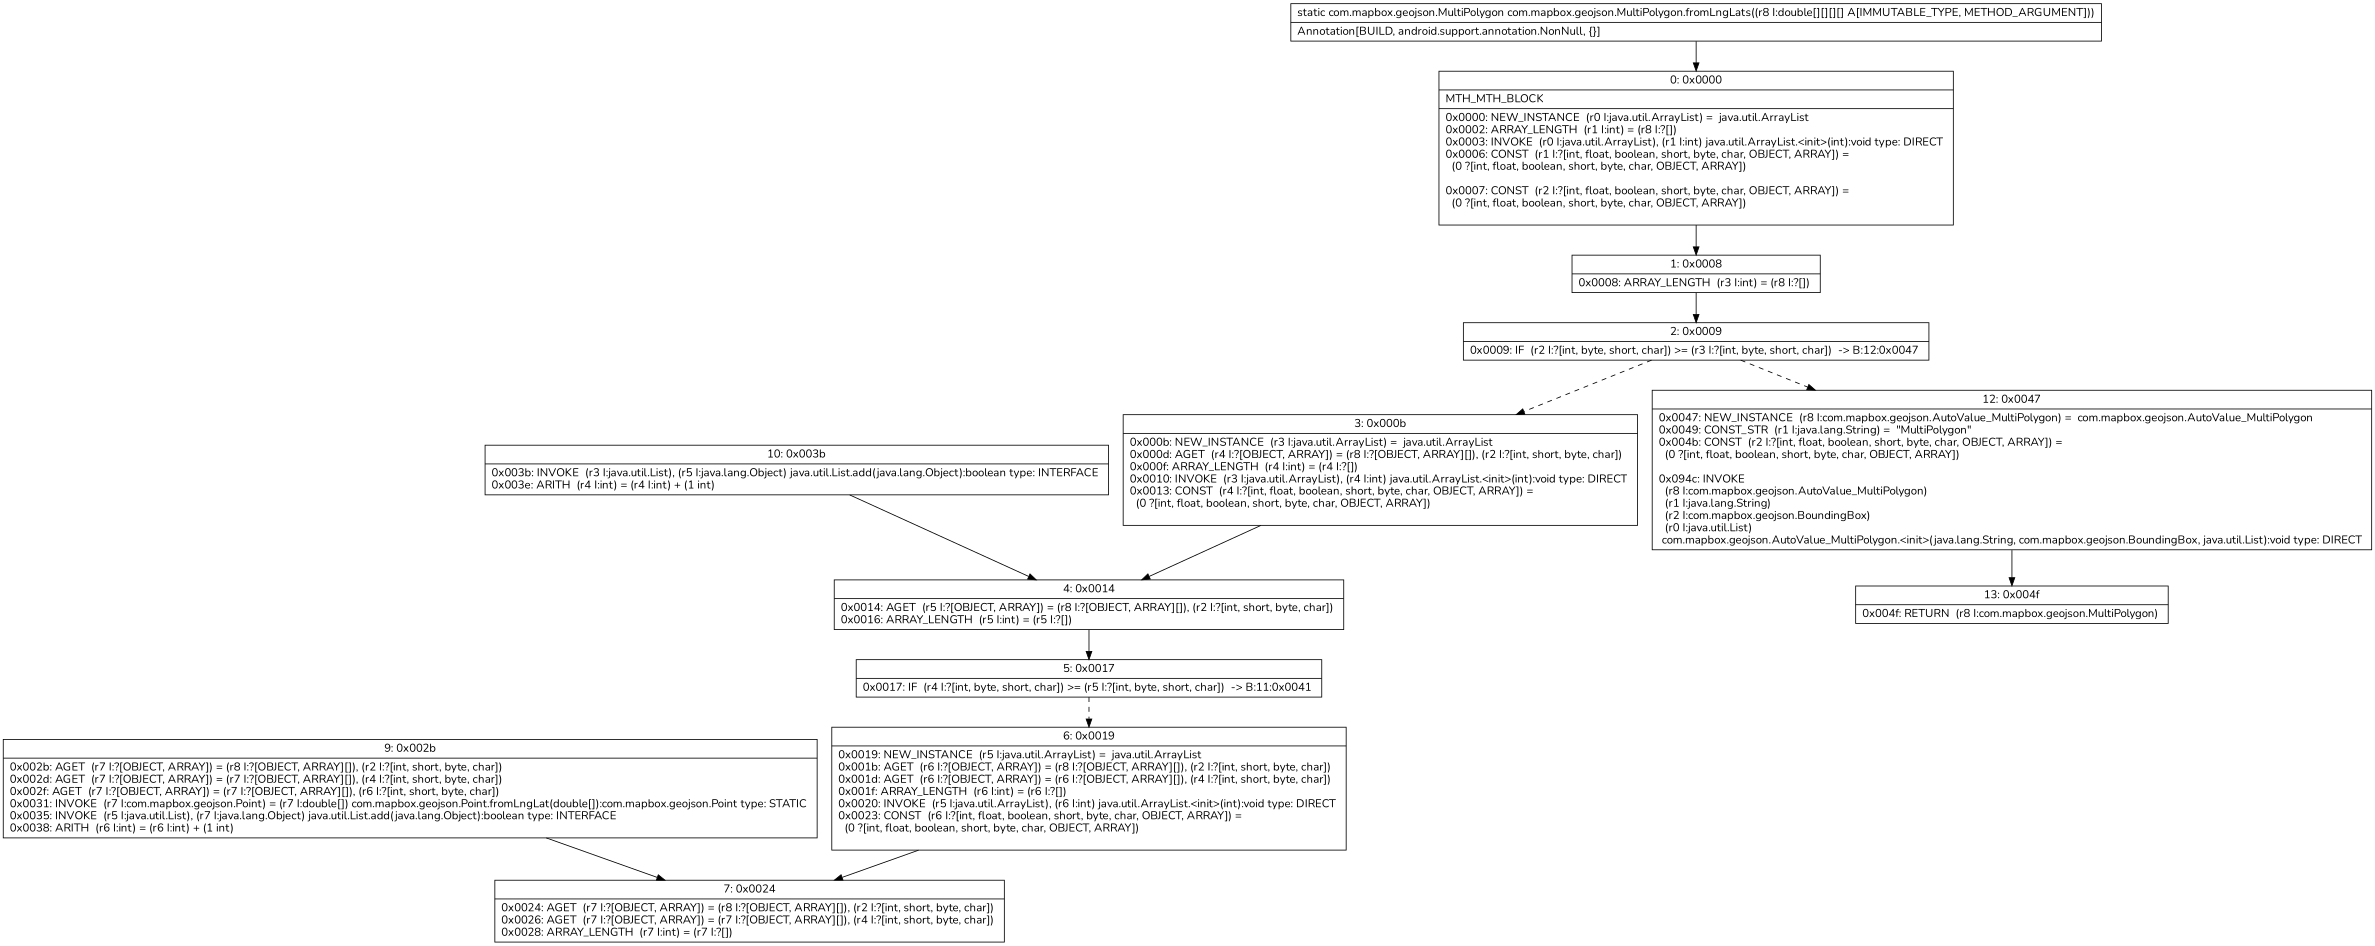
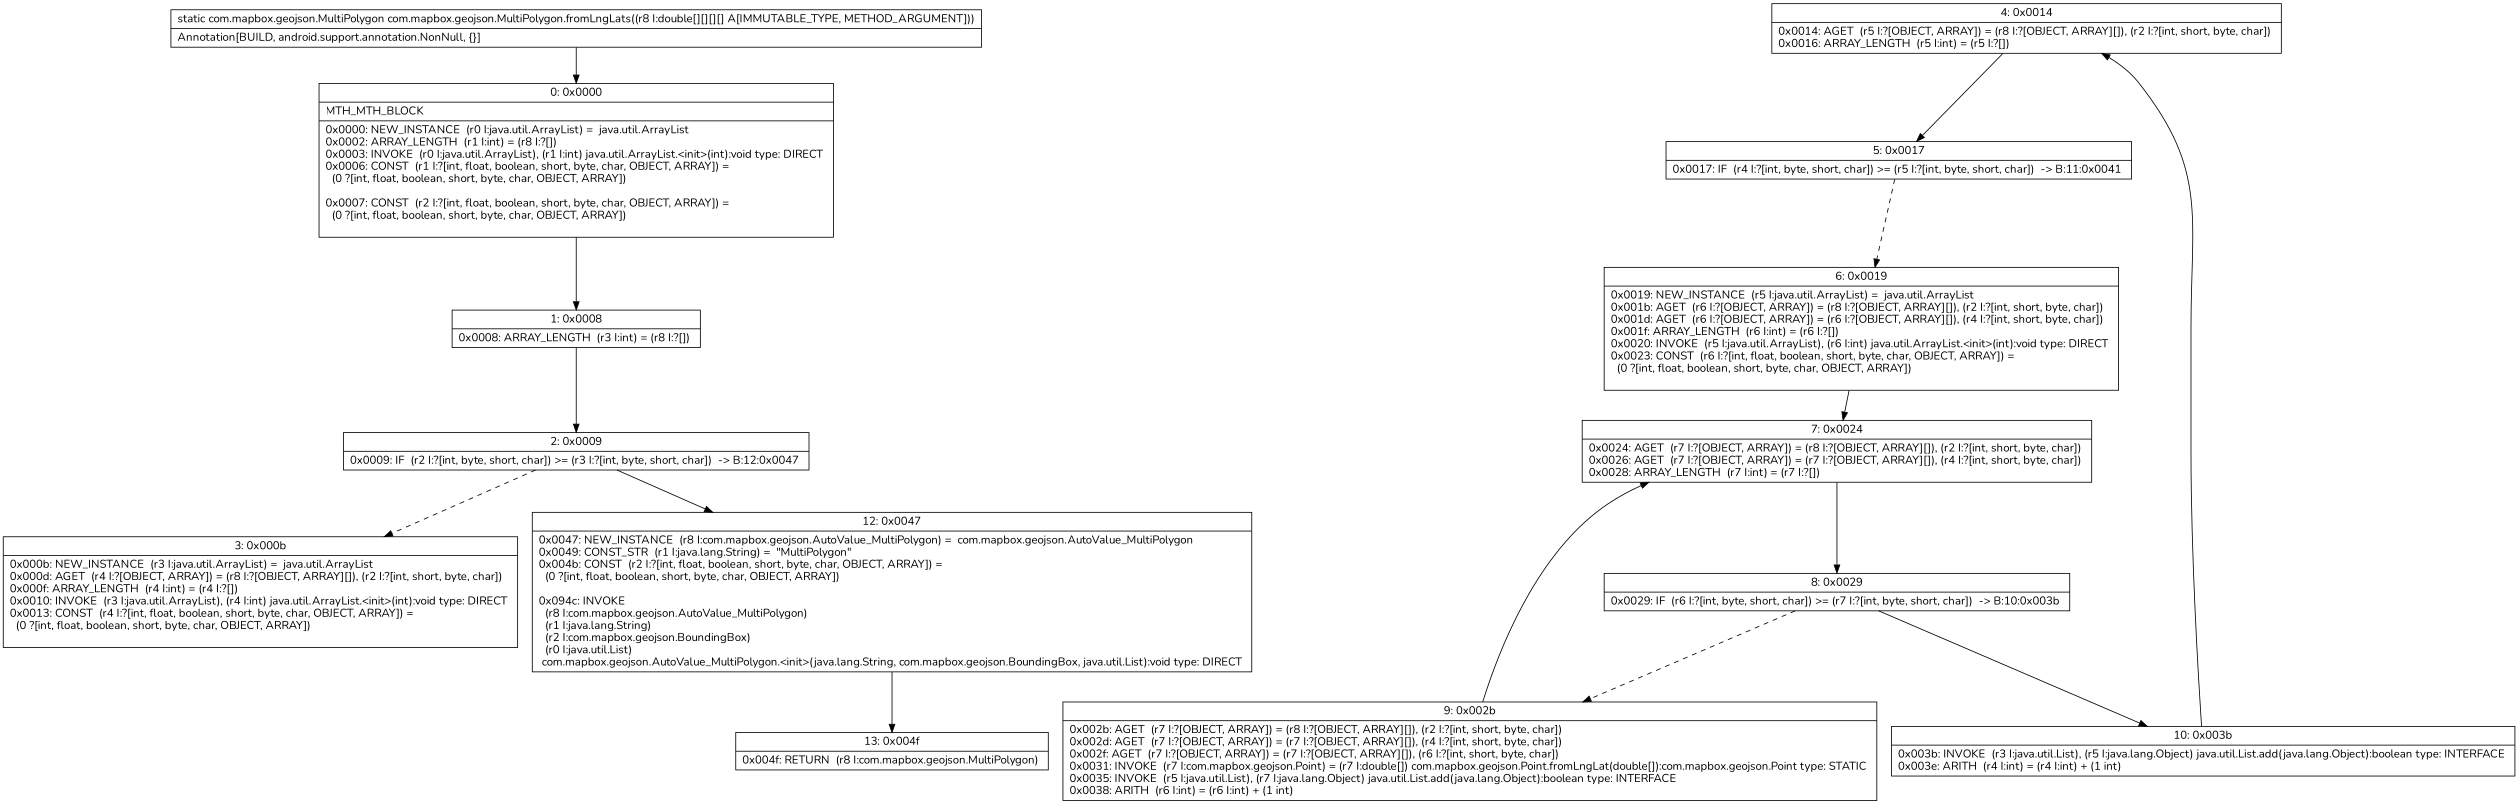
(1774, 374) -> (661, 489)
(1205, 551) -> none
none -> (1837, 592)
